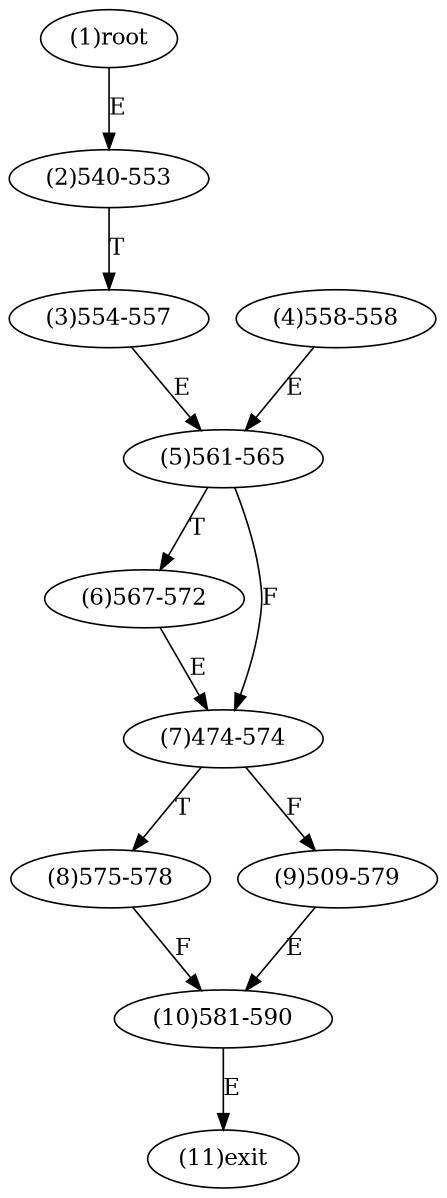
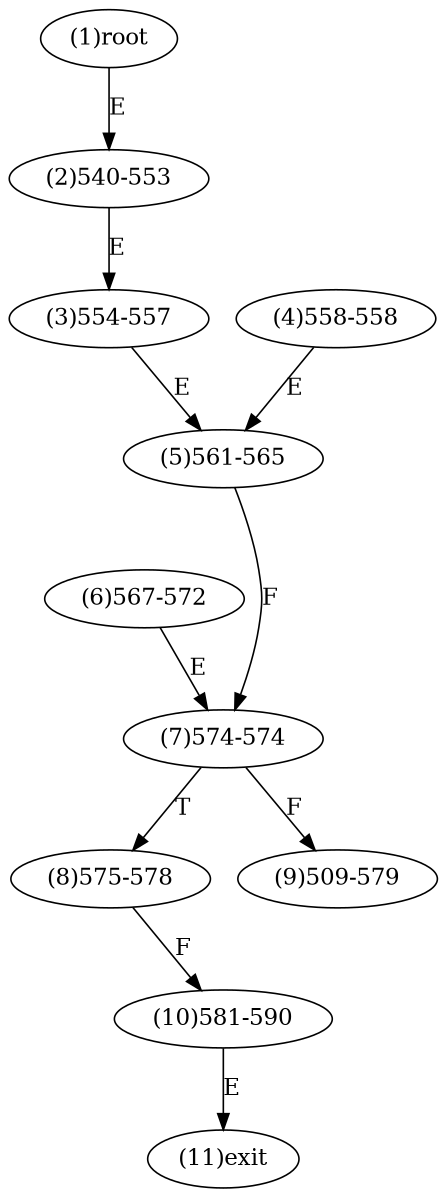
(117, 249) -> (117, 249)
(188, 521) -> none
(223, 739) -> (223, 739)
(286, 943) -> none
